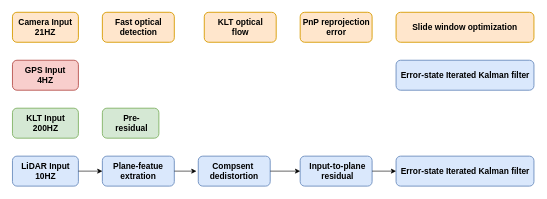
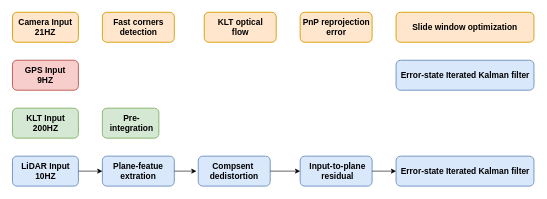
(139, 27) -> (139, 27)
(45, 75) -> (45, 75)
(132, 123) -> (132, 123)
